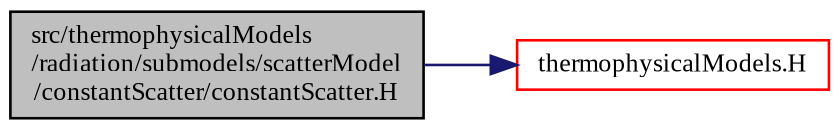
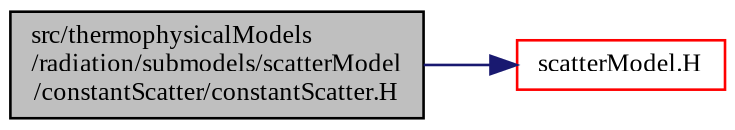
(673, 65) -> (621, 65)
